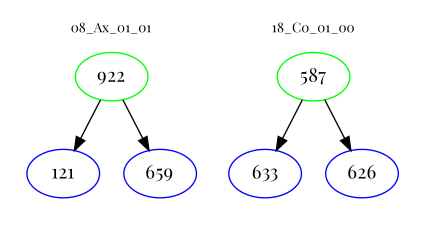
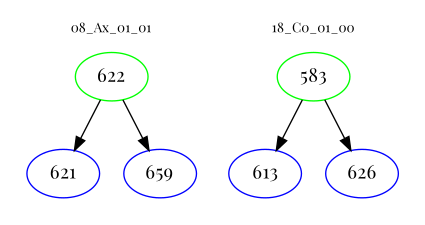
(112, 77) -> (112, 77)
(314, 77) -> (314, 77)
(63, 174) -> (63, 174)
(265, 174) -> (265, 174)
